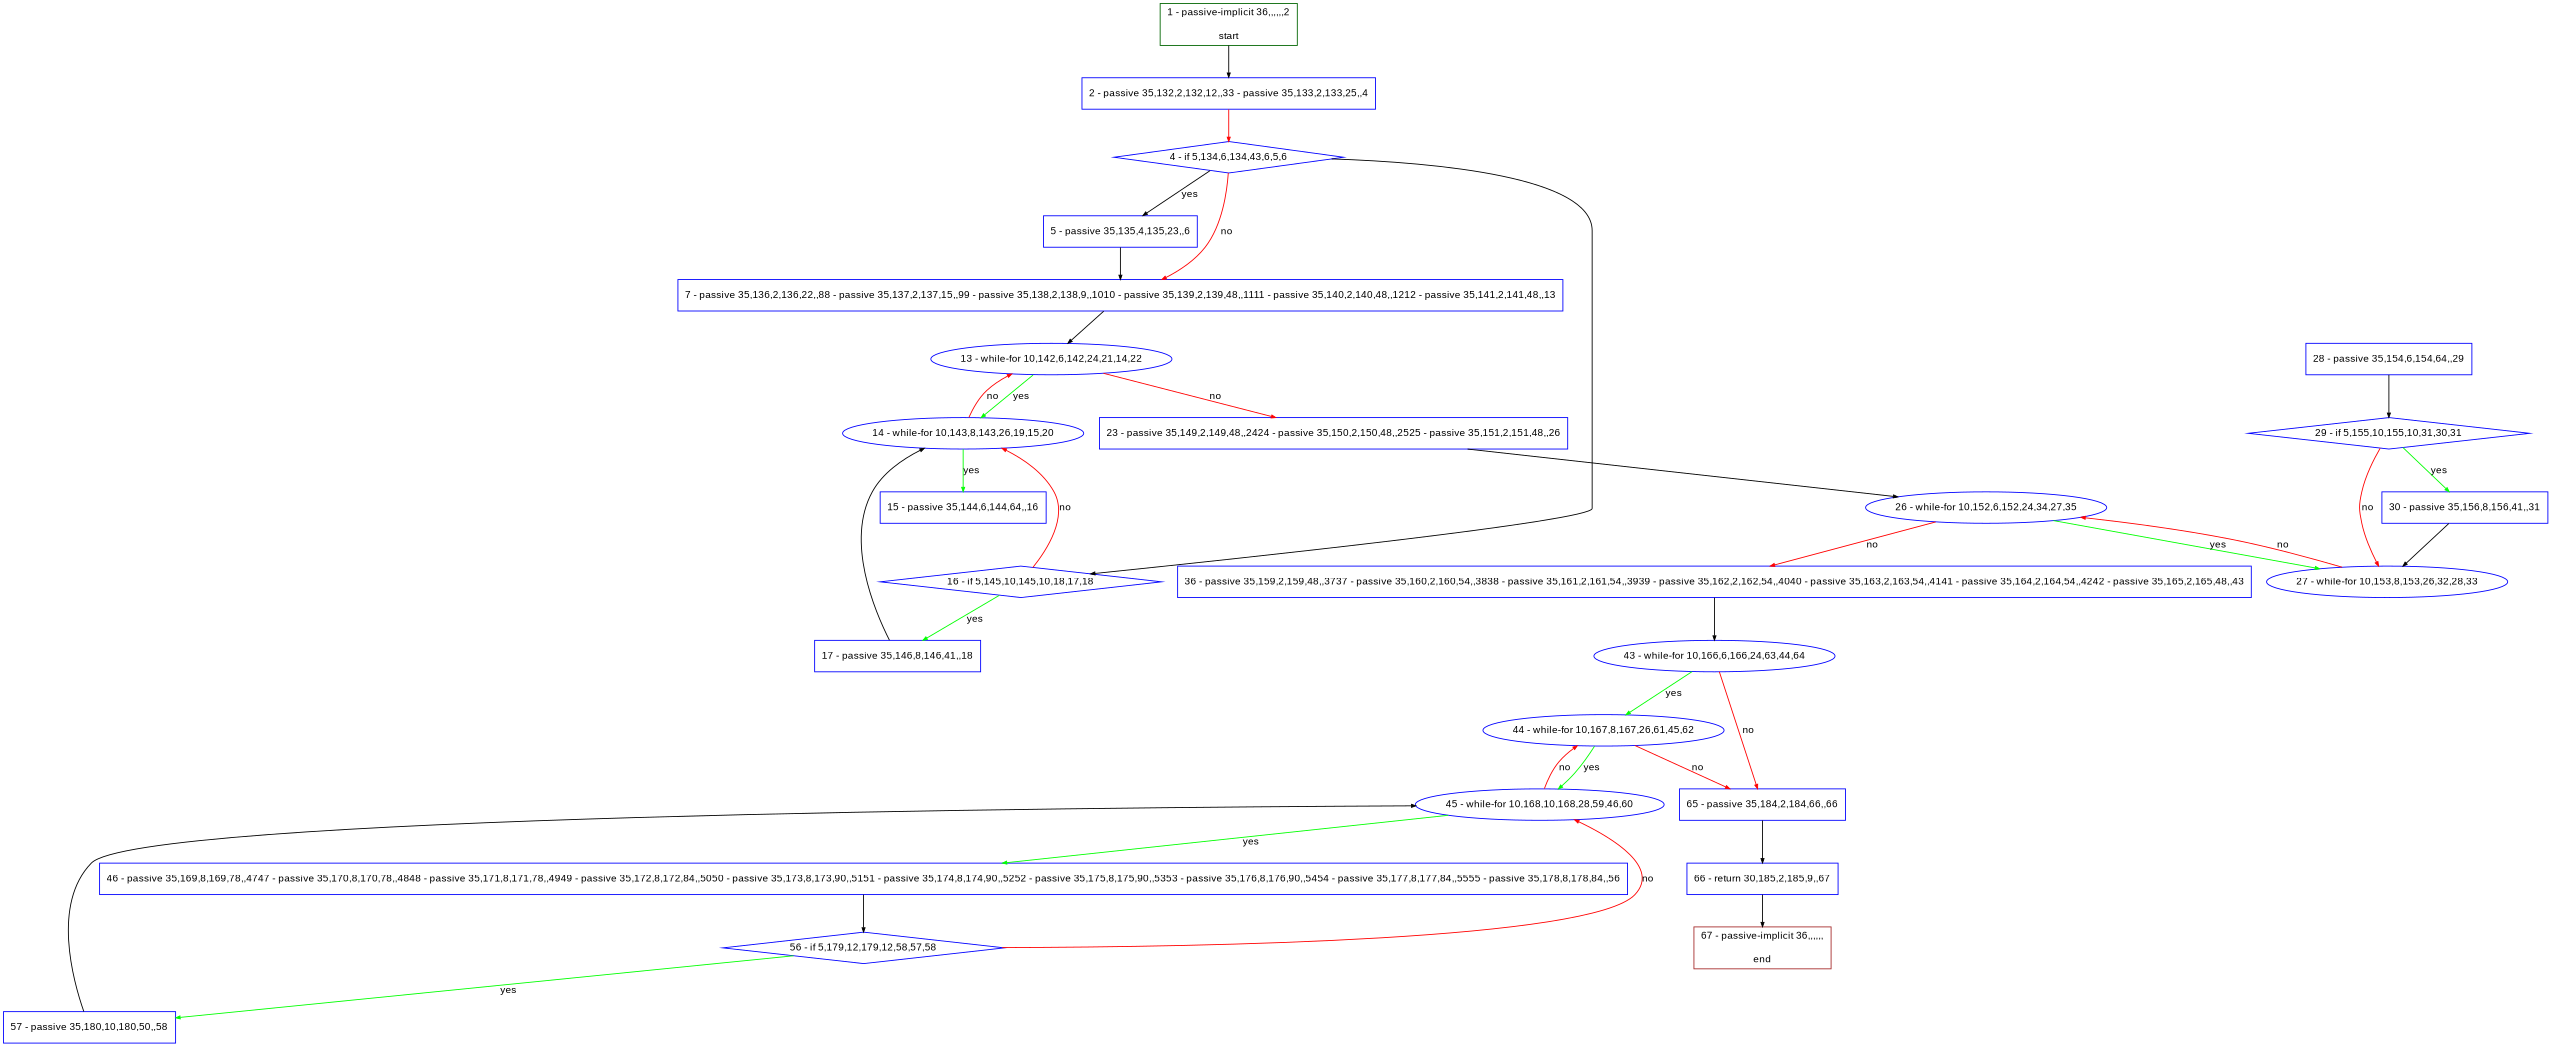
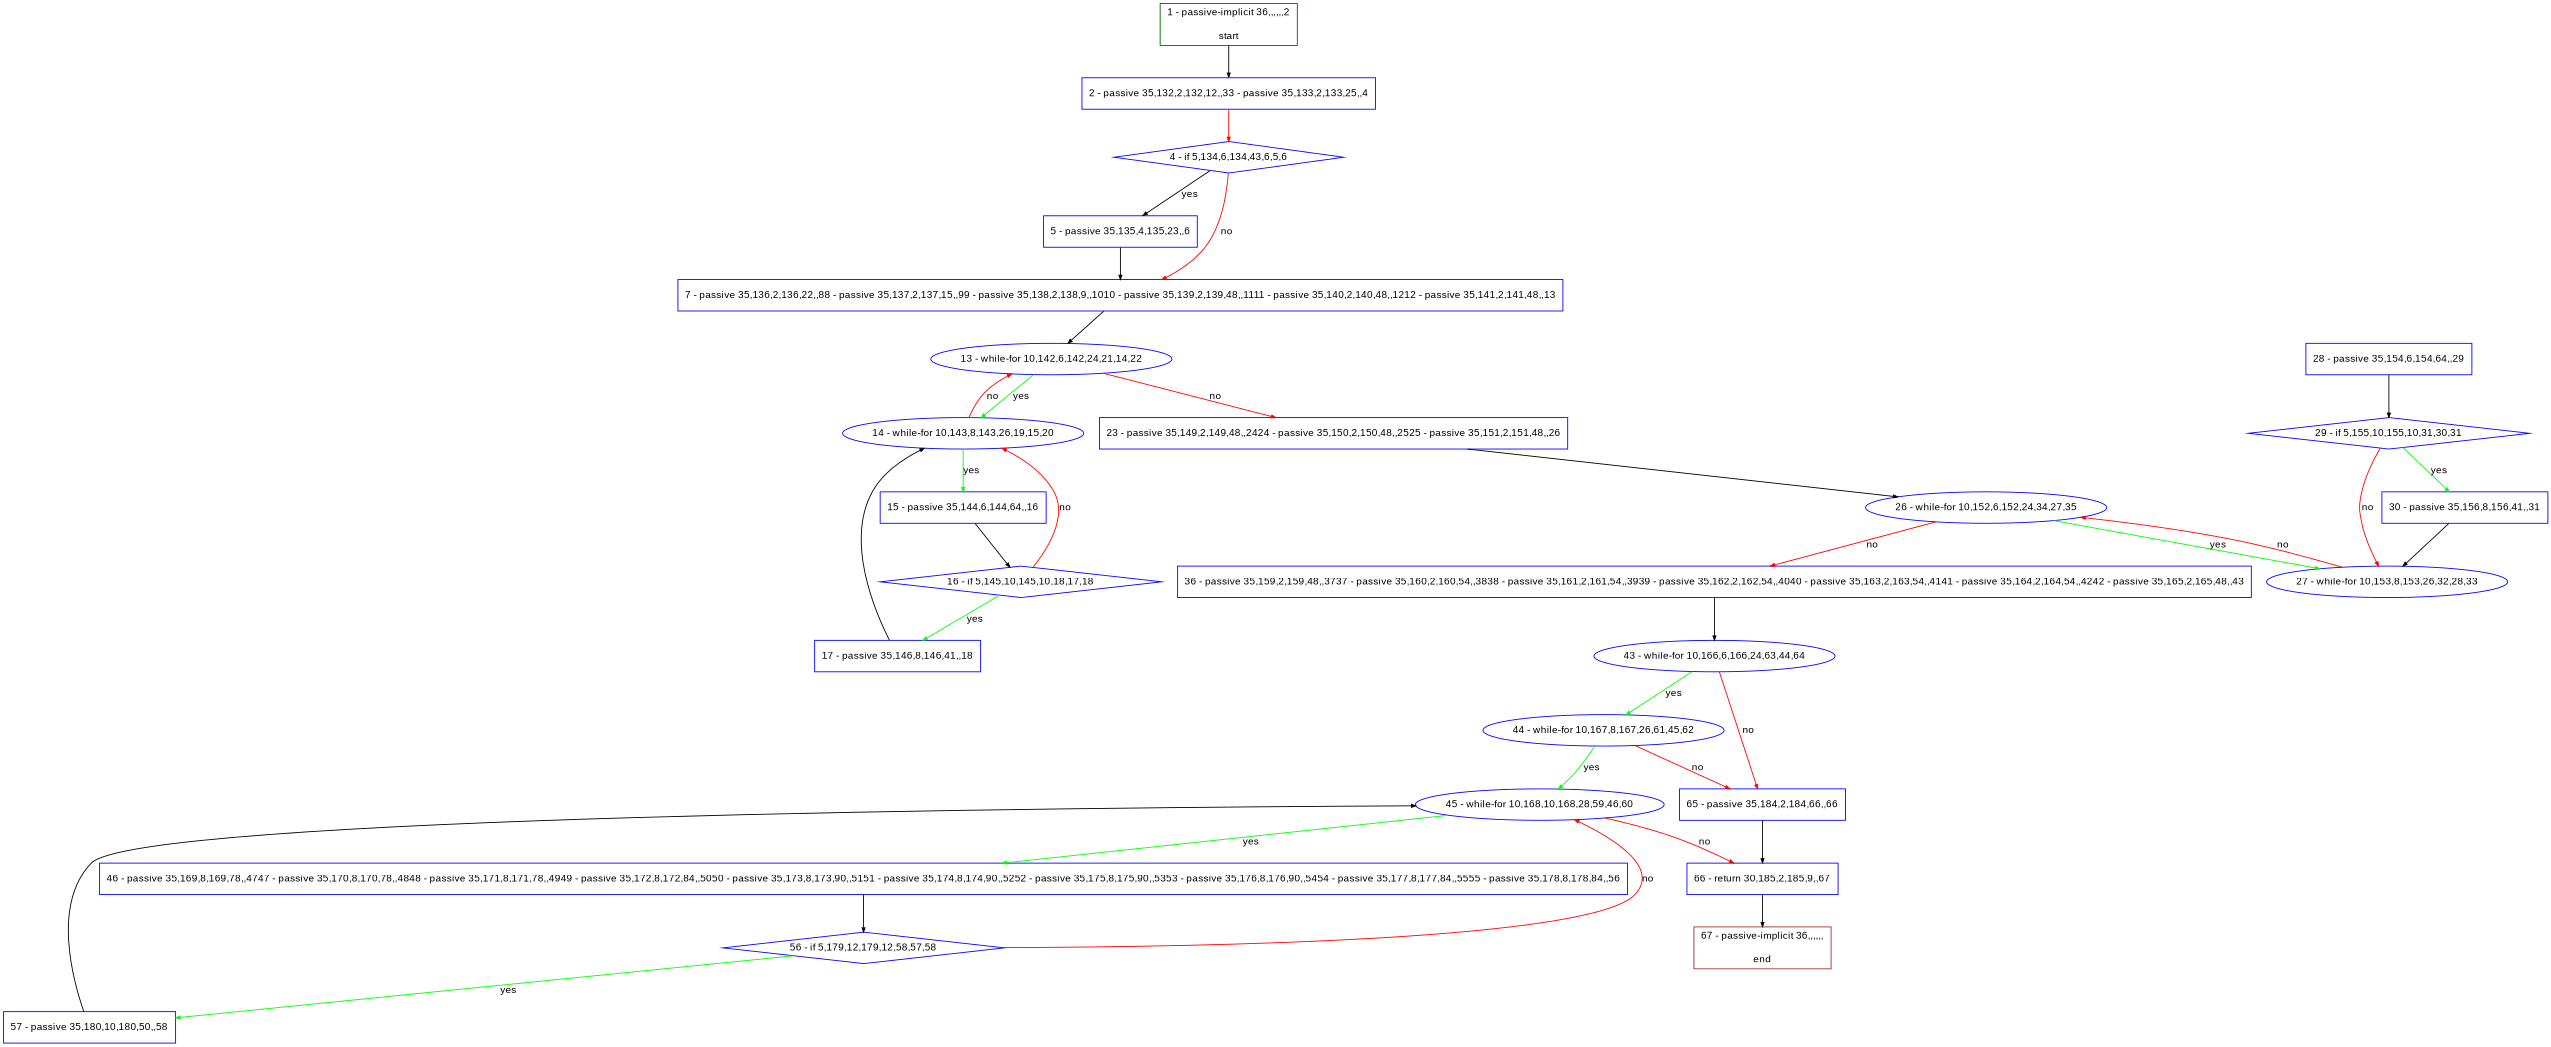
(1592, 479) -> (991, 543)
(1556, 766) -> (1669, 835)
